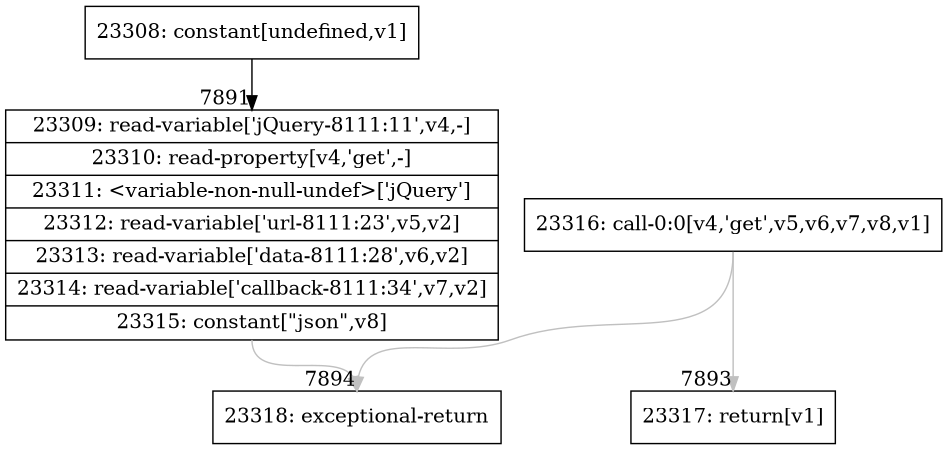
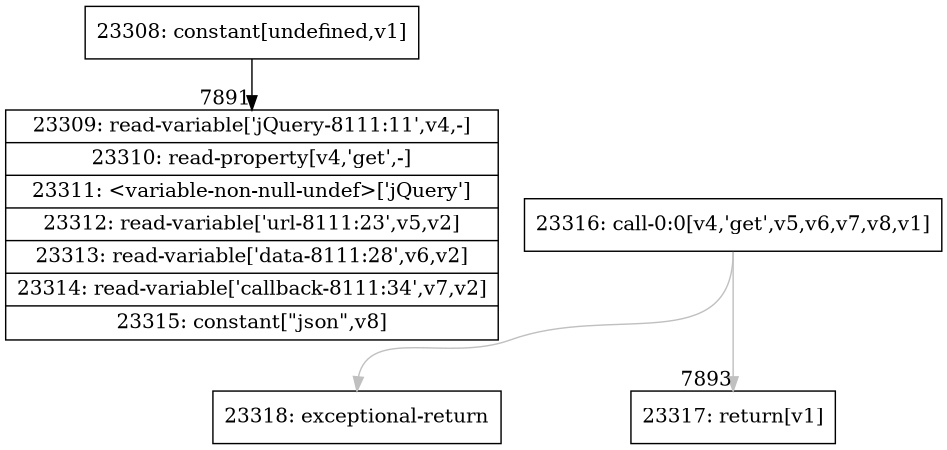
(297, 366) -> none
